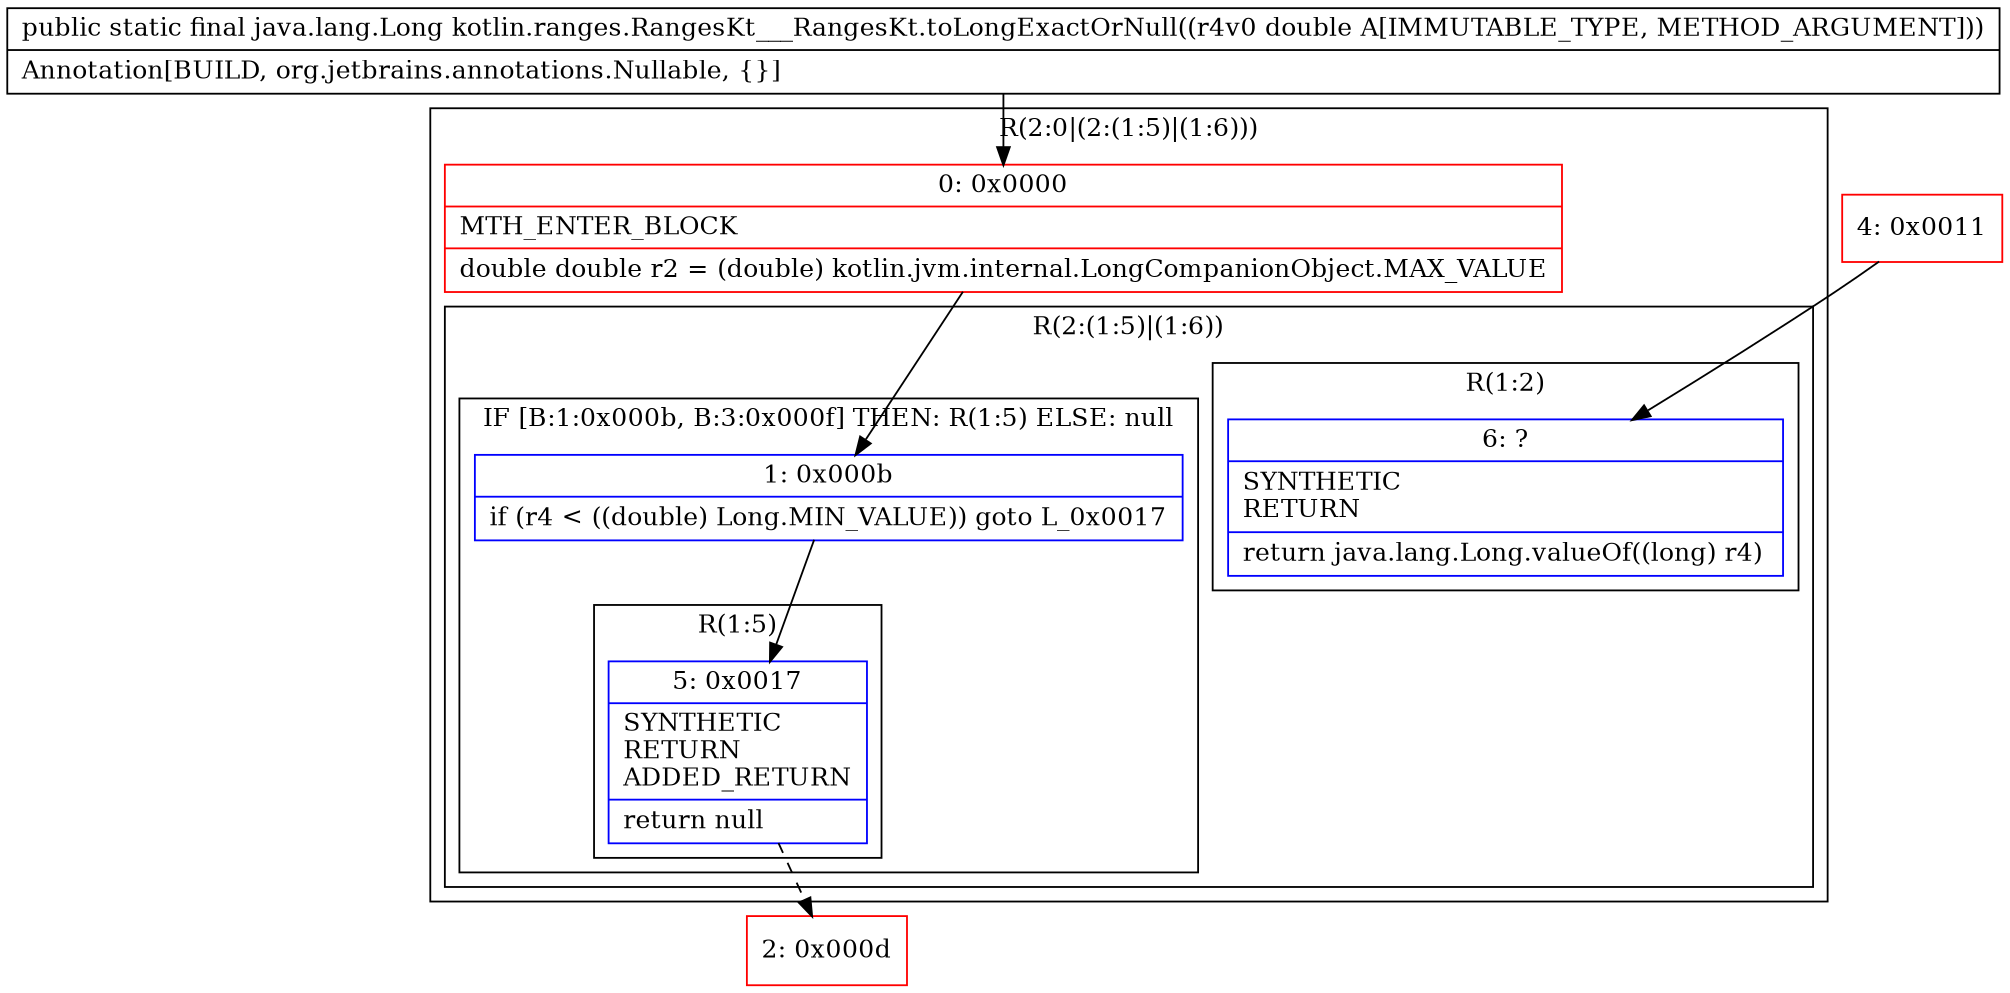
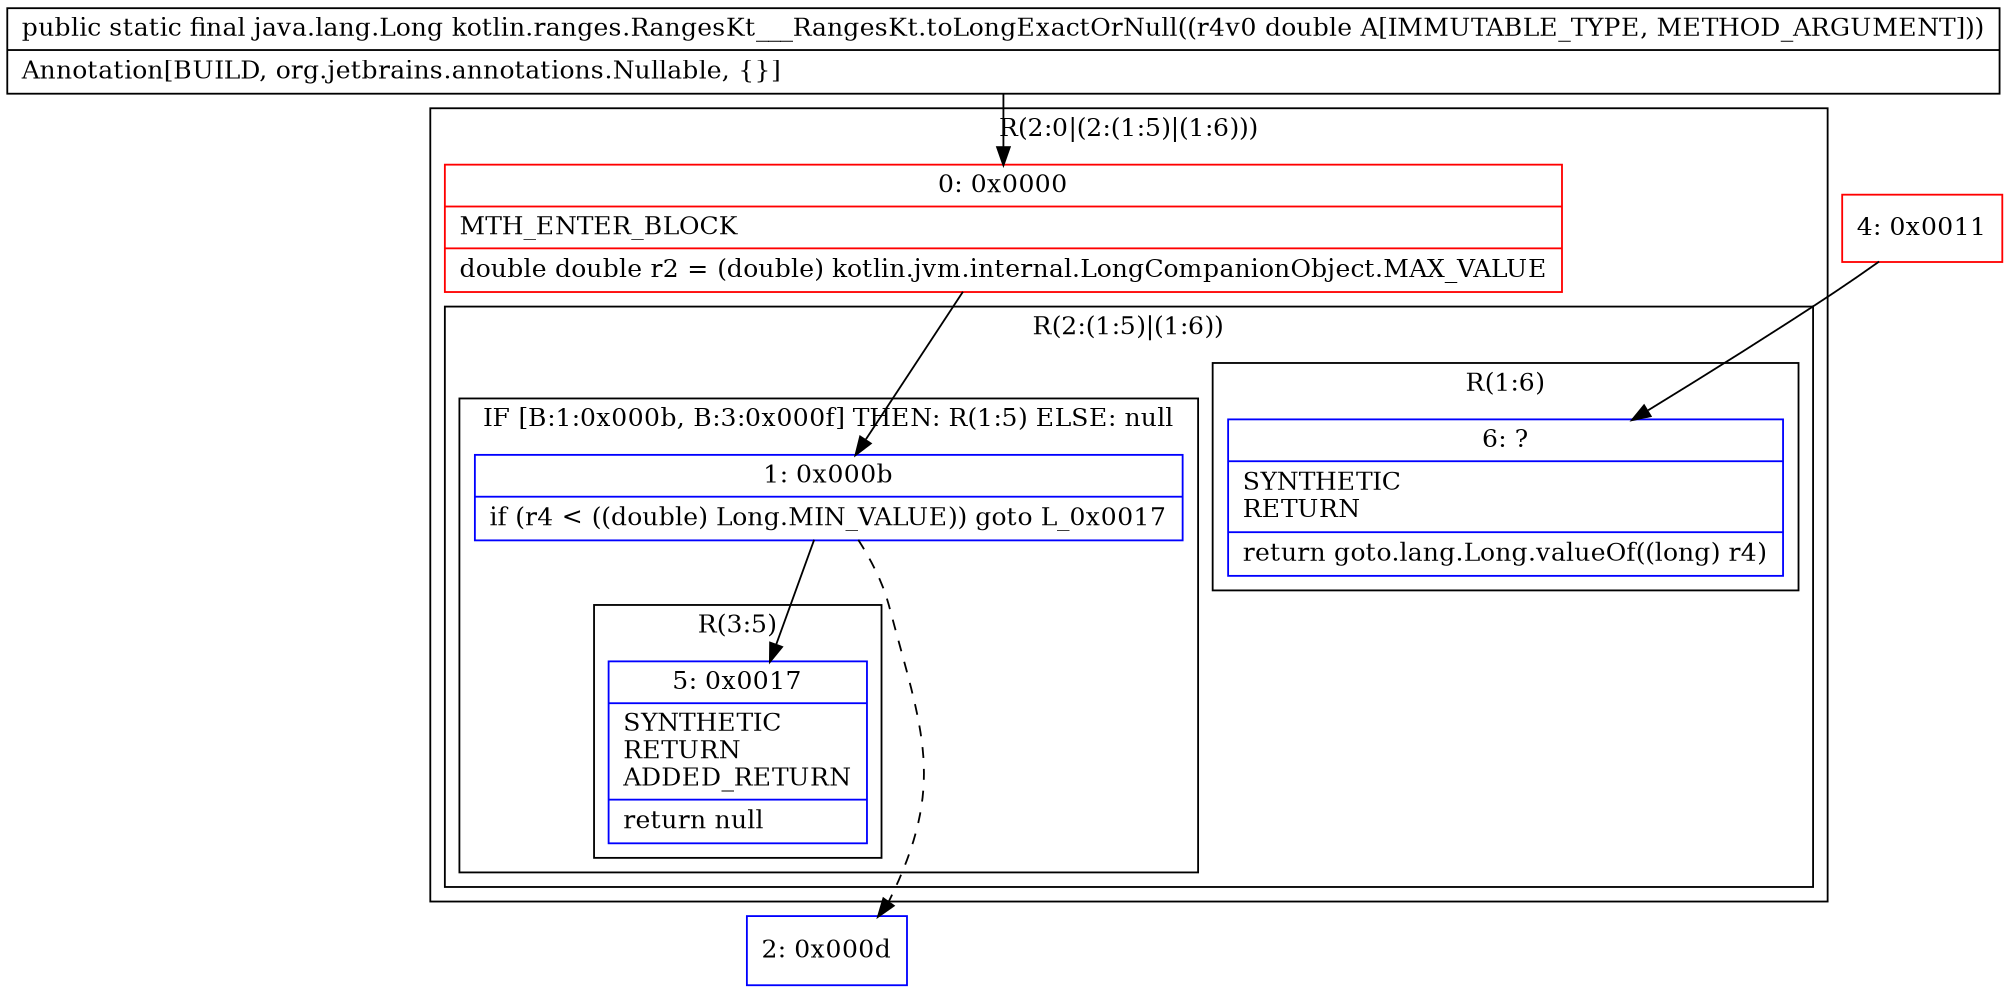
(1506, 384) -> (1506, 384)
(1503, 553) -> (1506, 553)
(738, 626) -> (738, 626)
(791, 871) -> (918, 719)
(827, 951) -> (827, 951)
